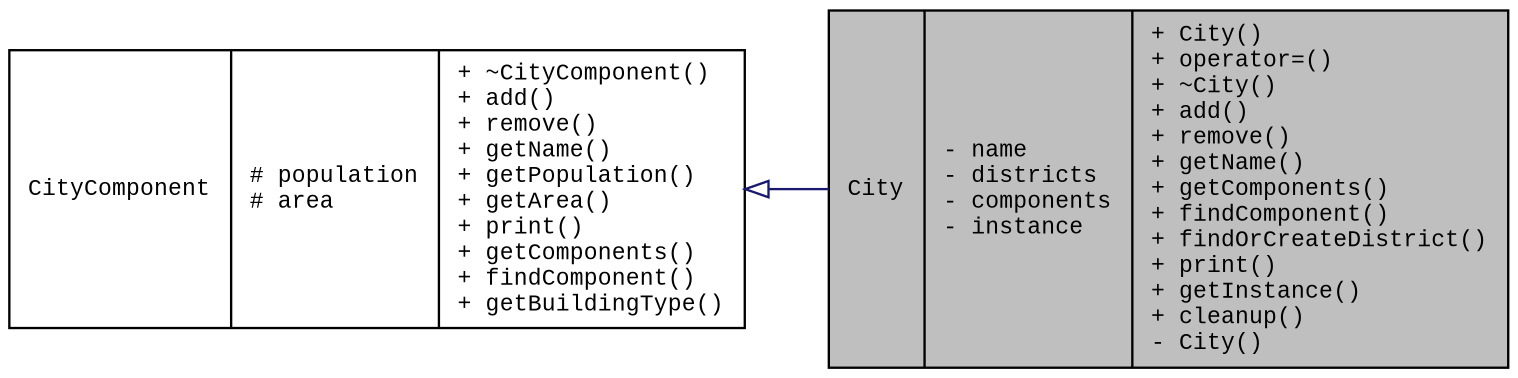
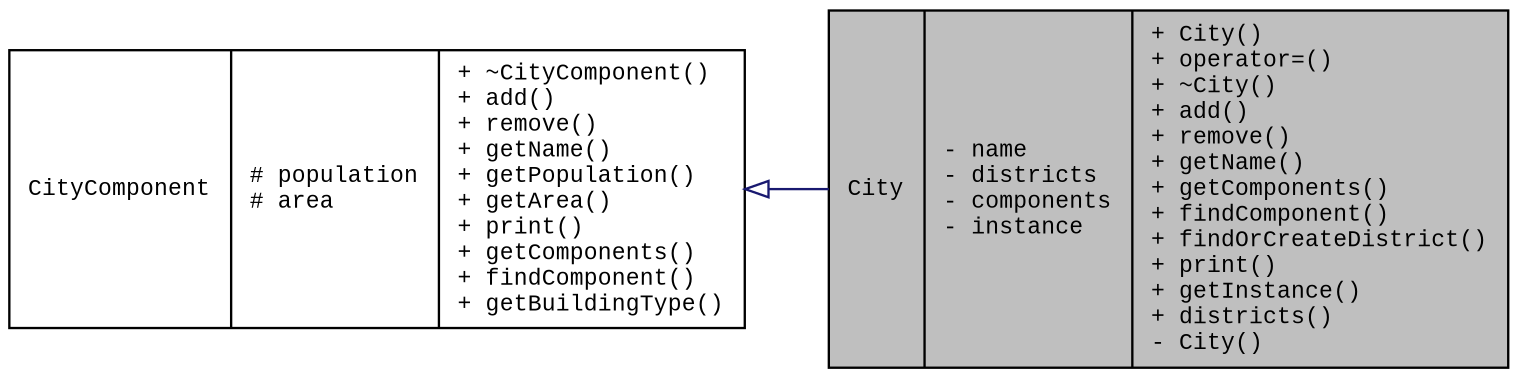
(1229, 316) -> (1243, 316)
